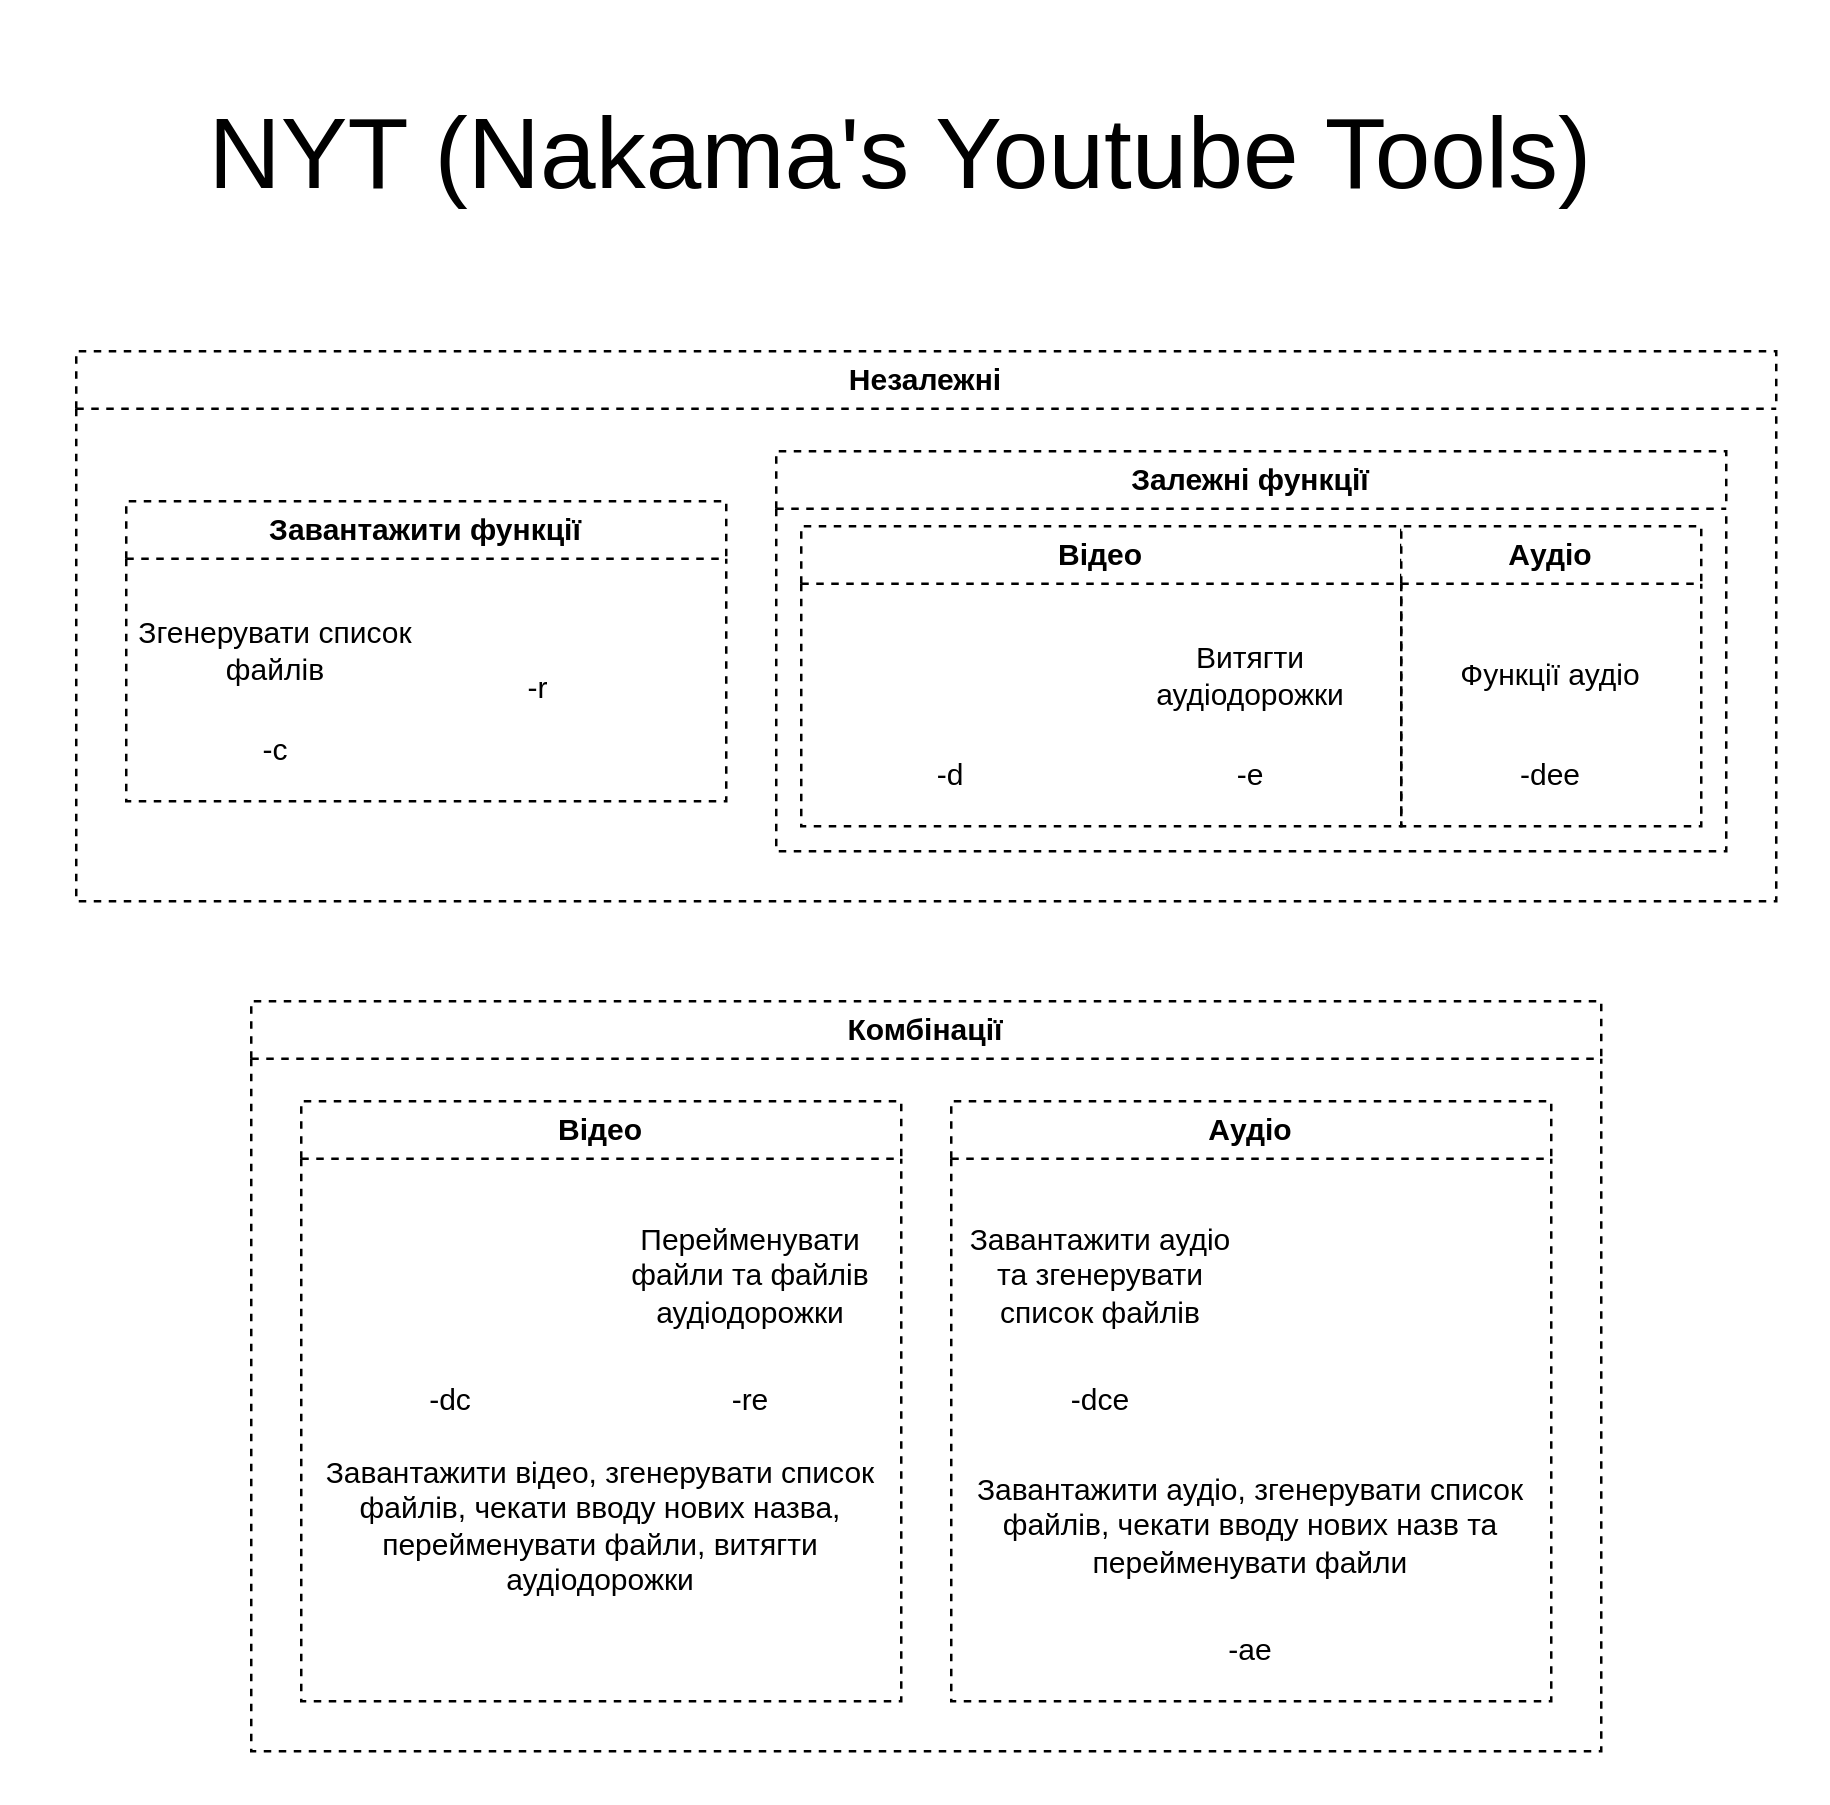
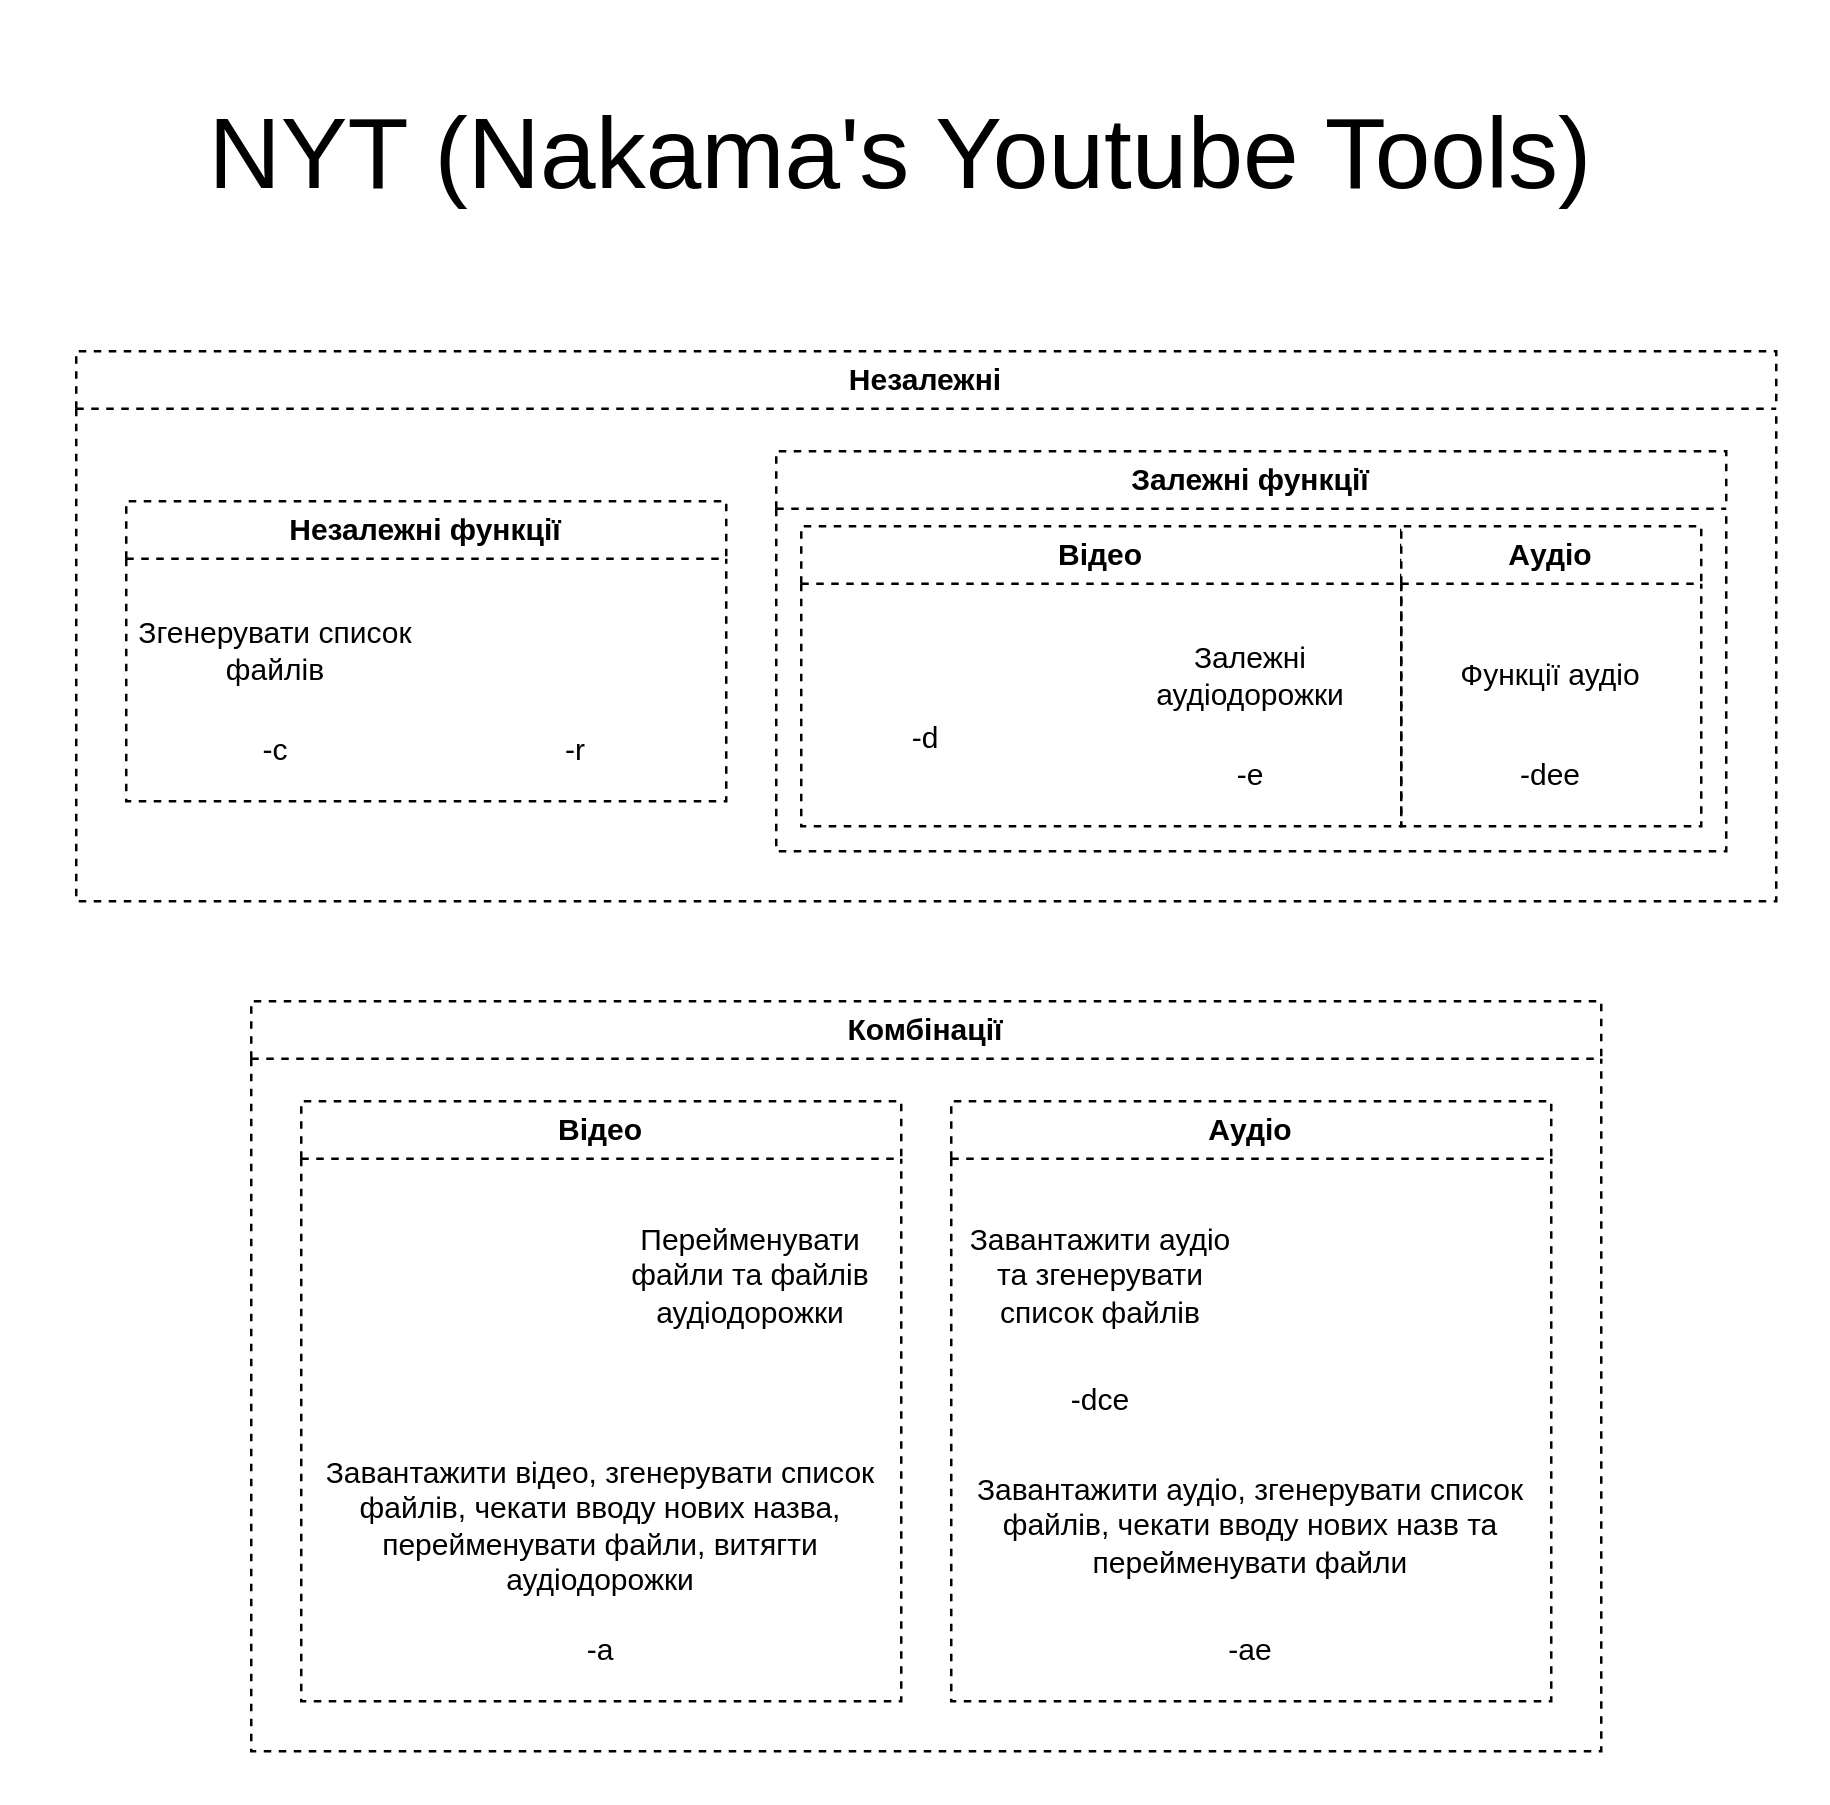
(426, 531) -> (426, 531)
(1251, 676) -> (1251, 676)
(539, 689) -> (576, 751)
(951, 776) -> (926, 739)
(451, 1401) -> none
(751, 1401) -> none
none -> (601, 1651)
